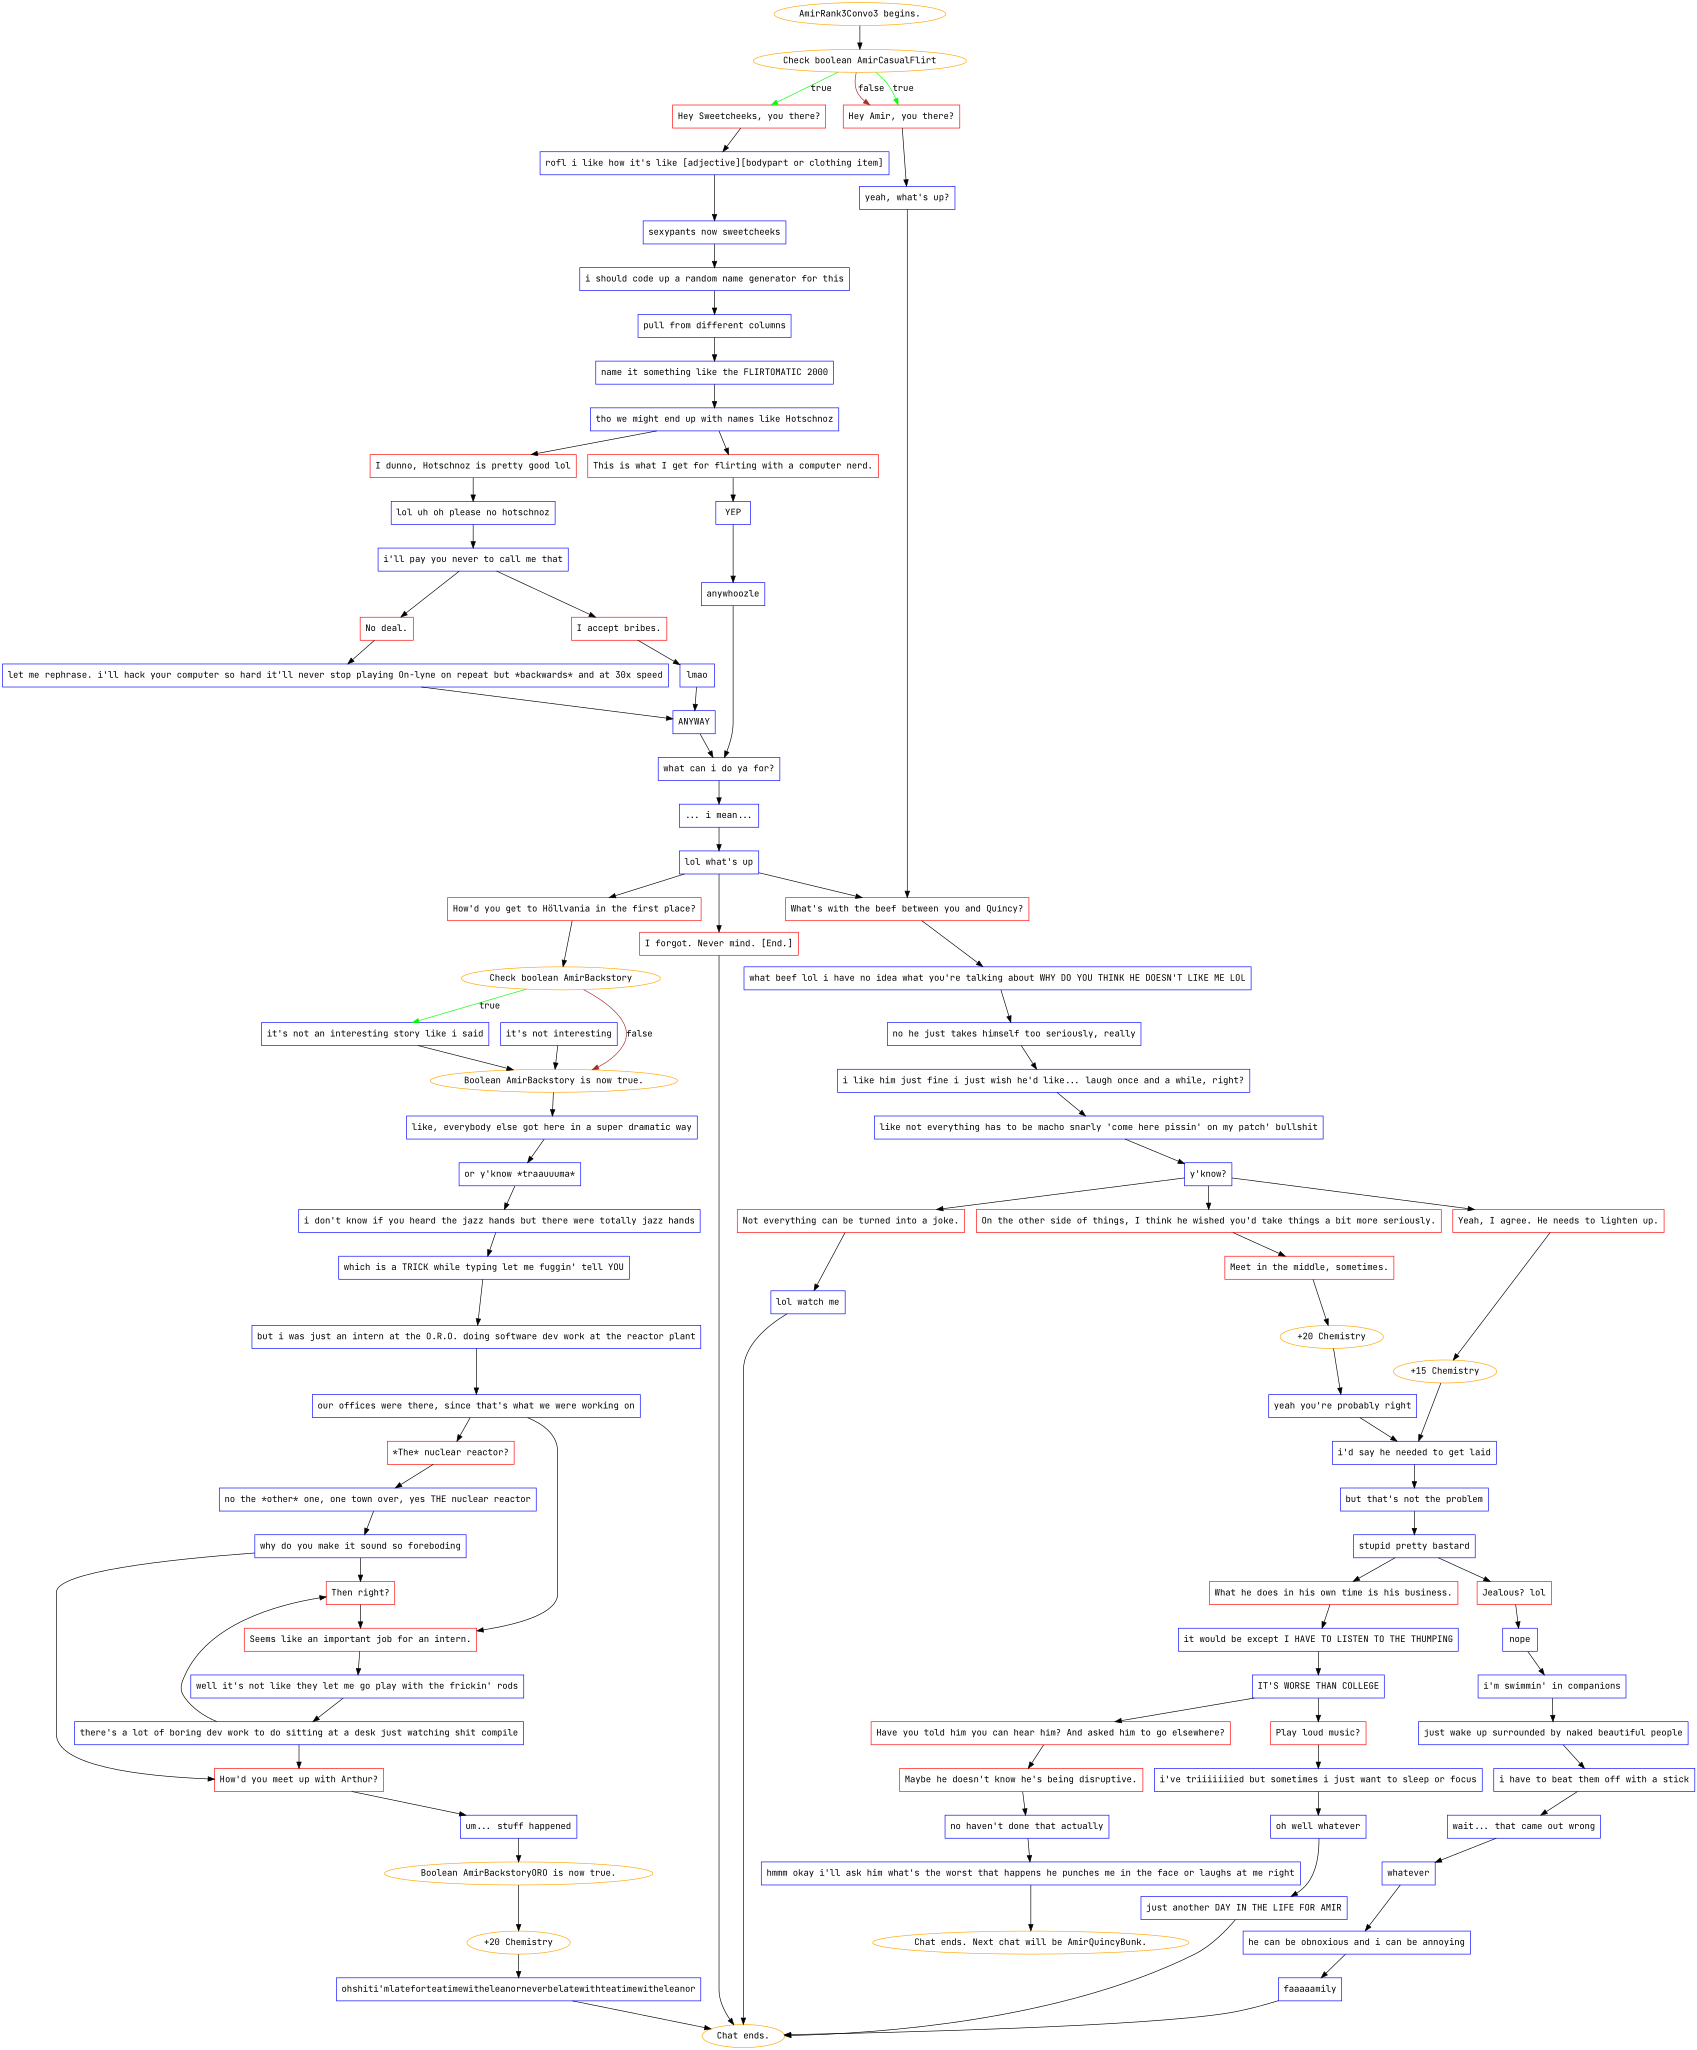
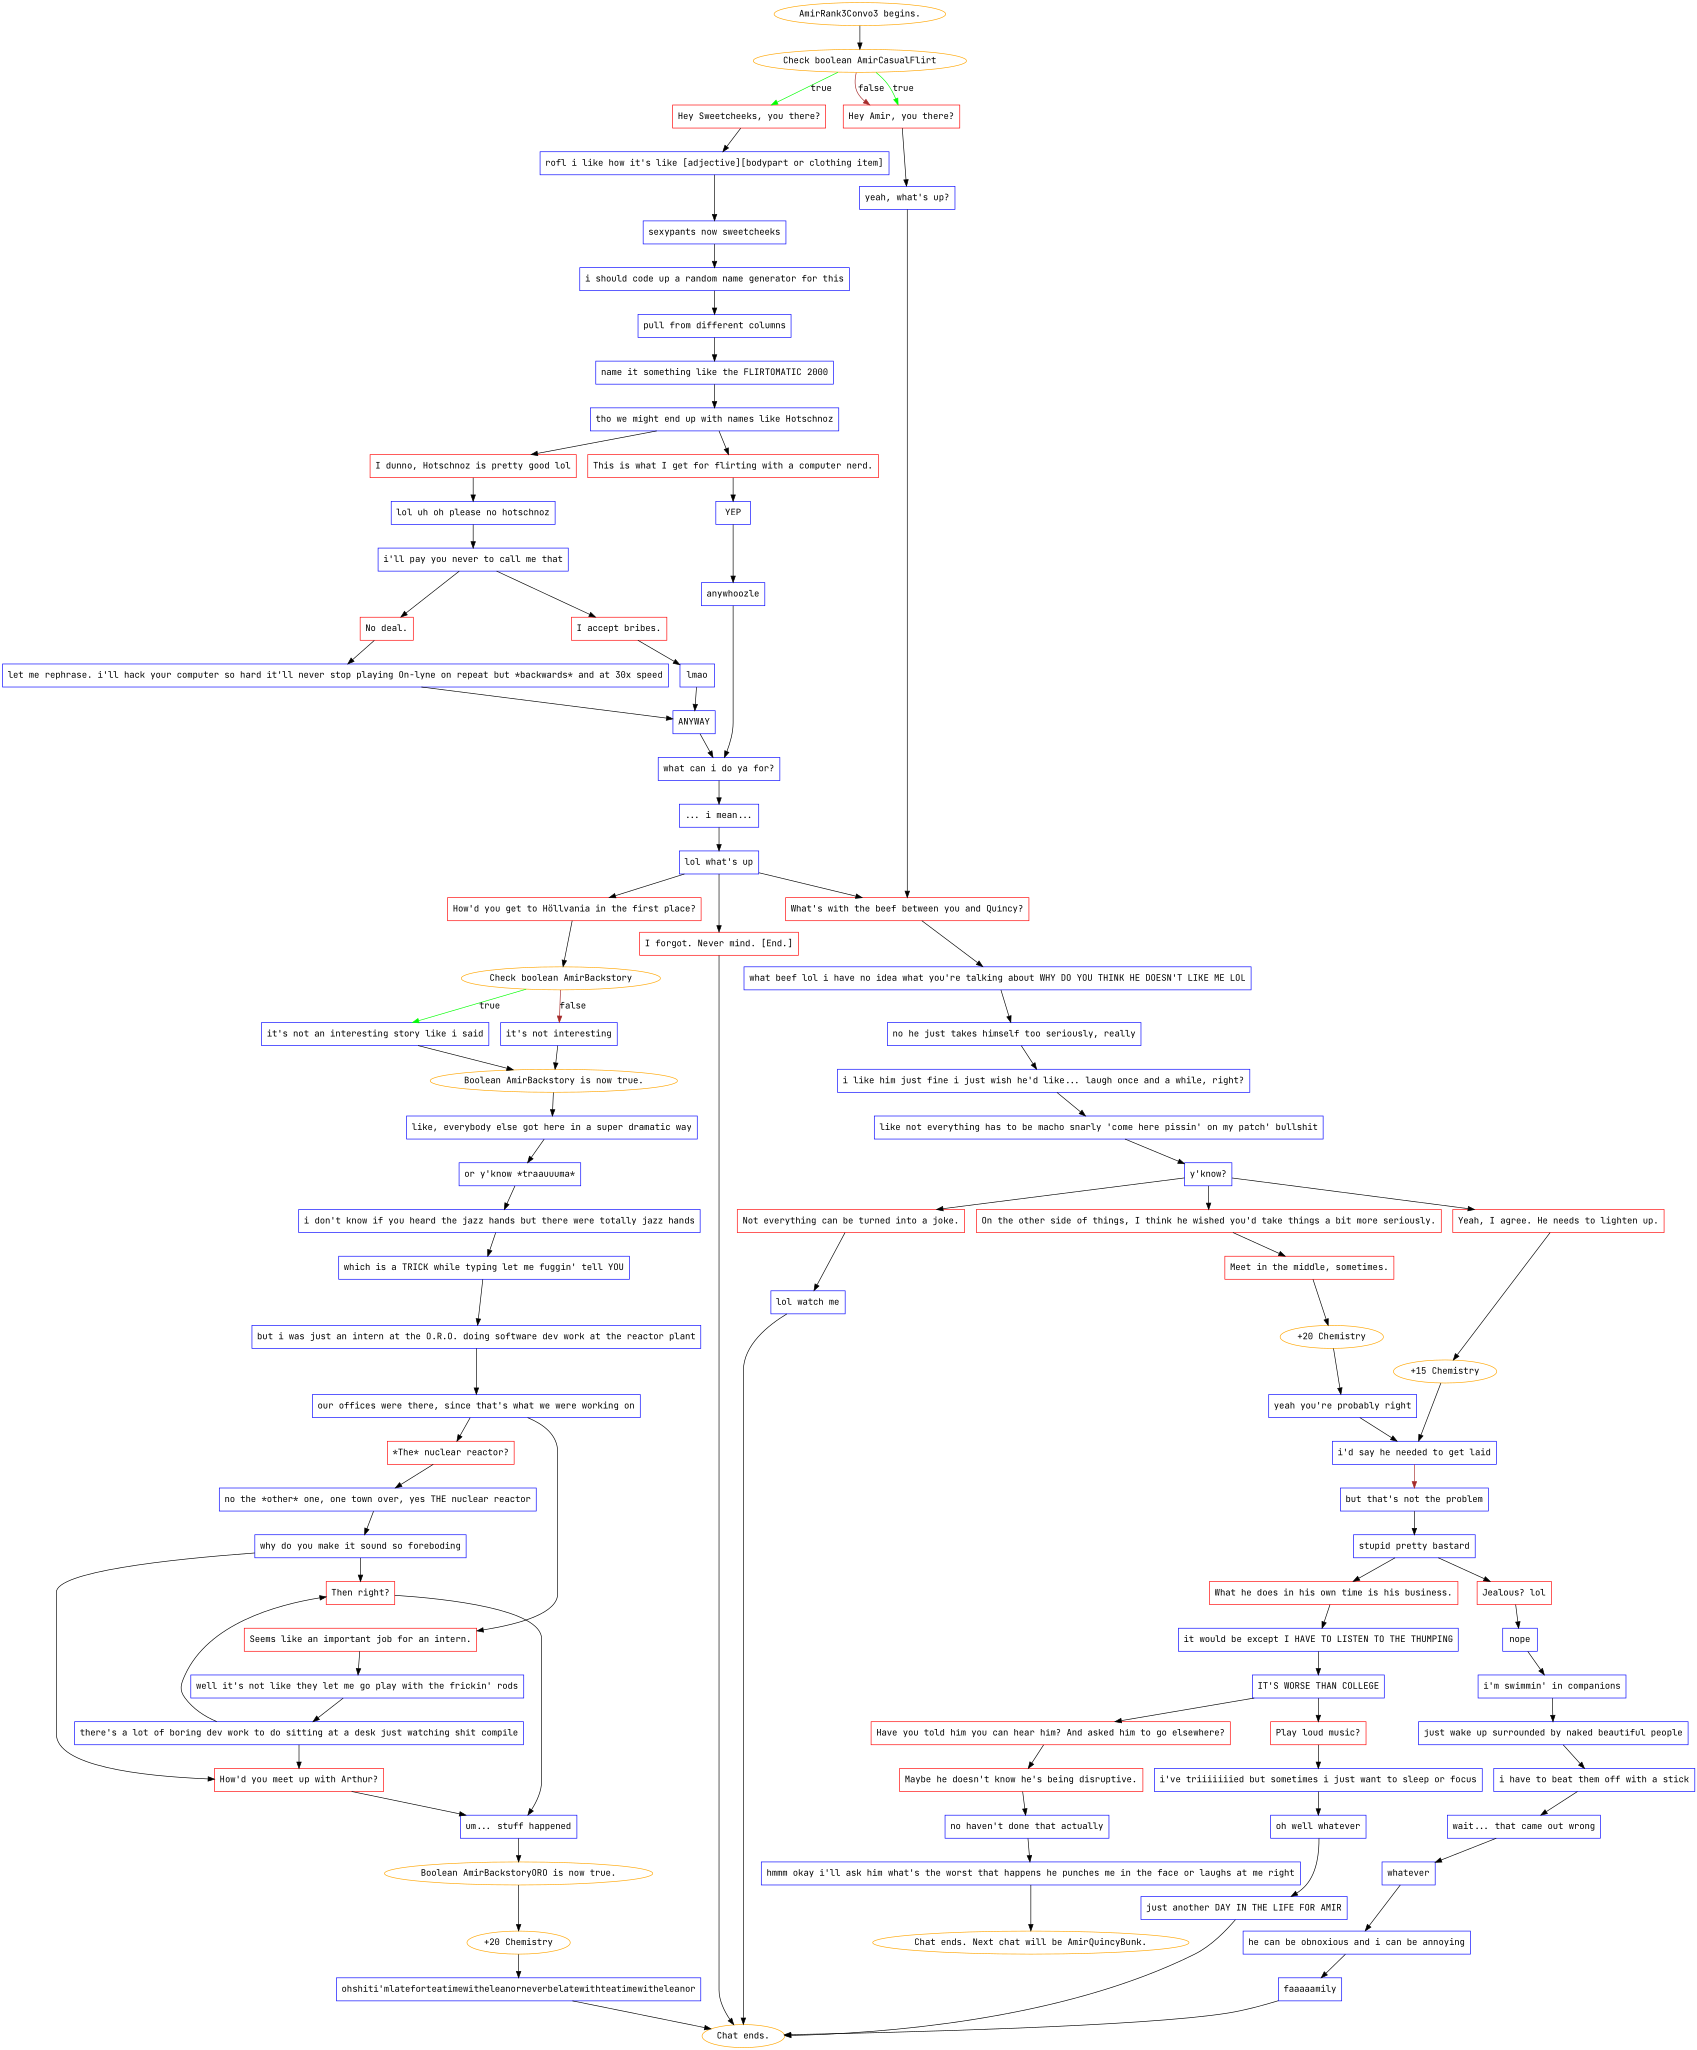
(624, 1025) -> (560, 1003)
(1414, 1473) -> (1414, 1473)
(360, 1613) -> (542, 1646)
